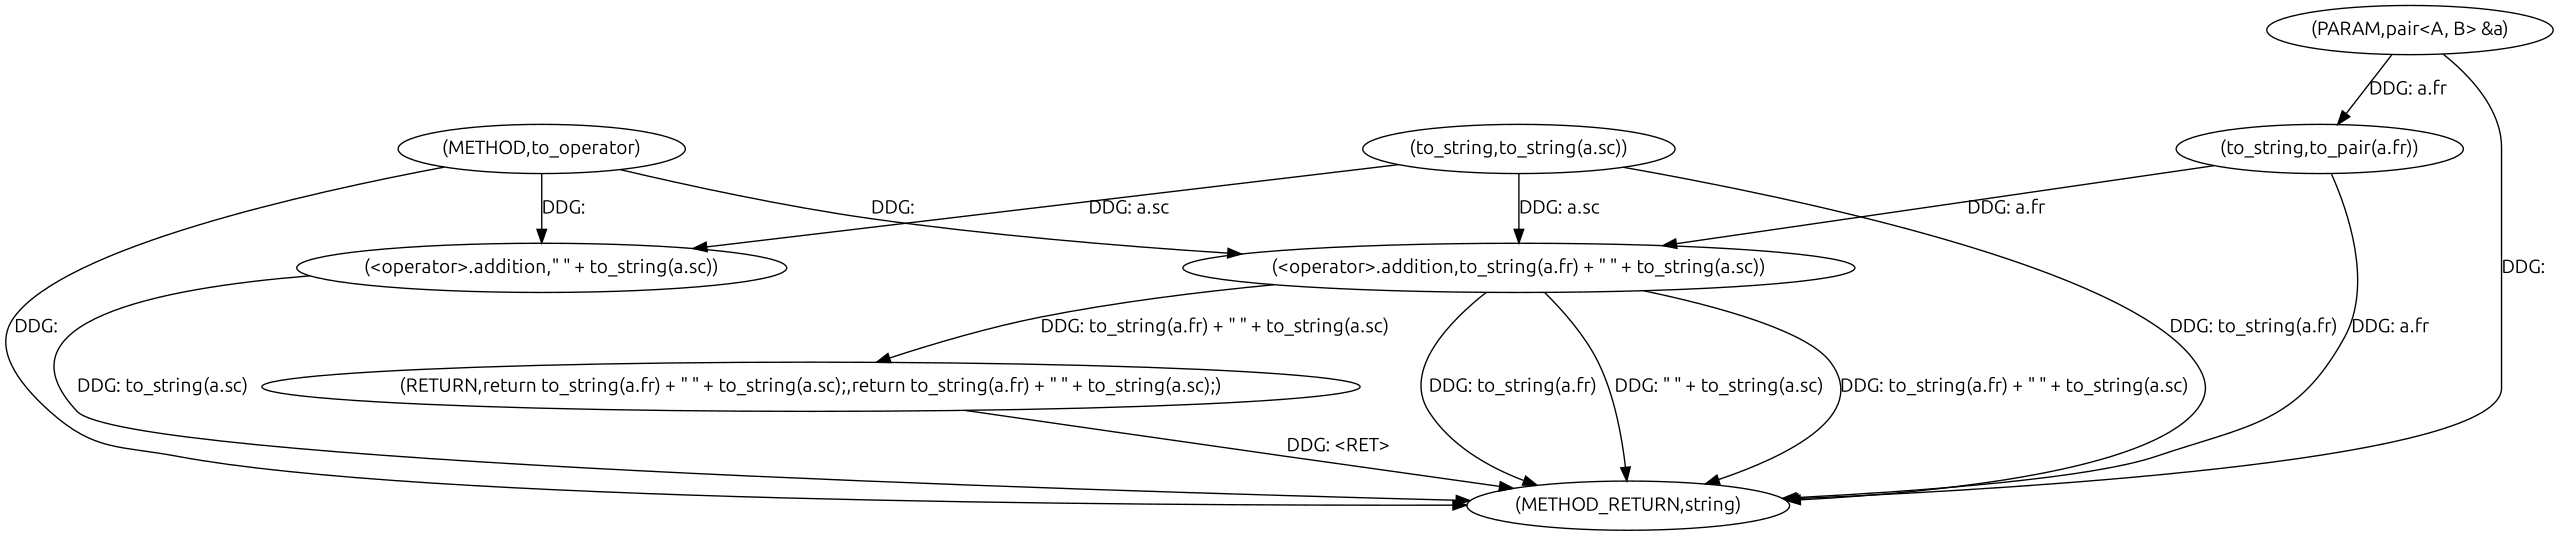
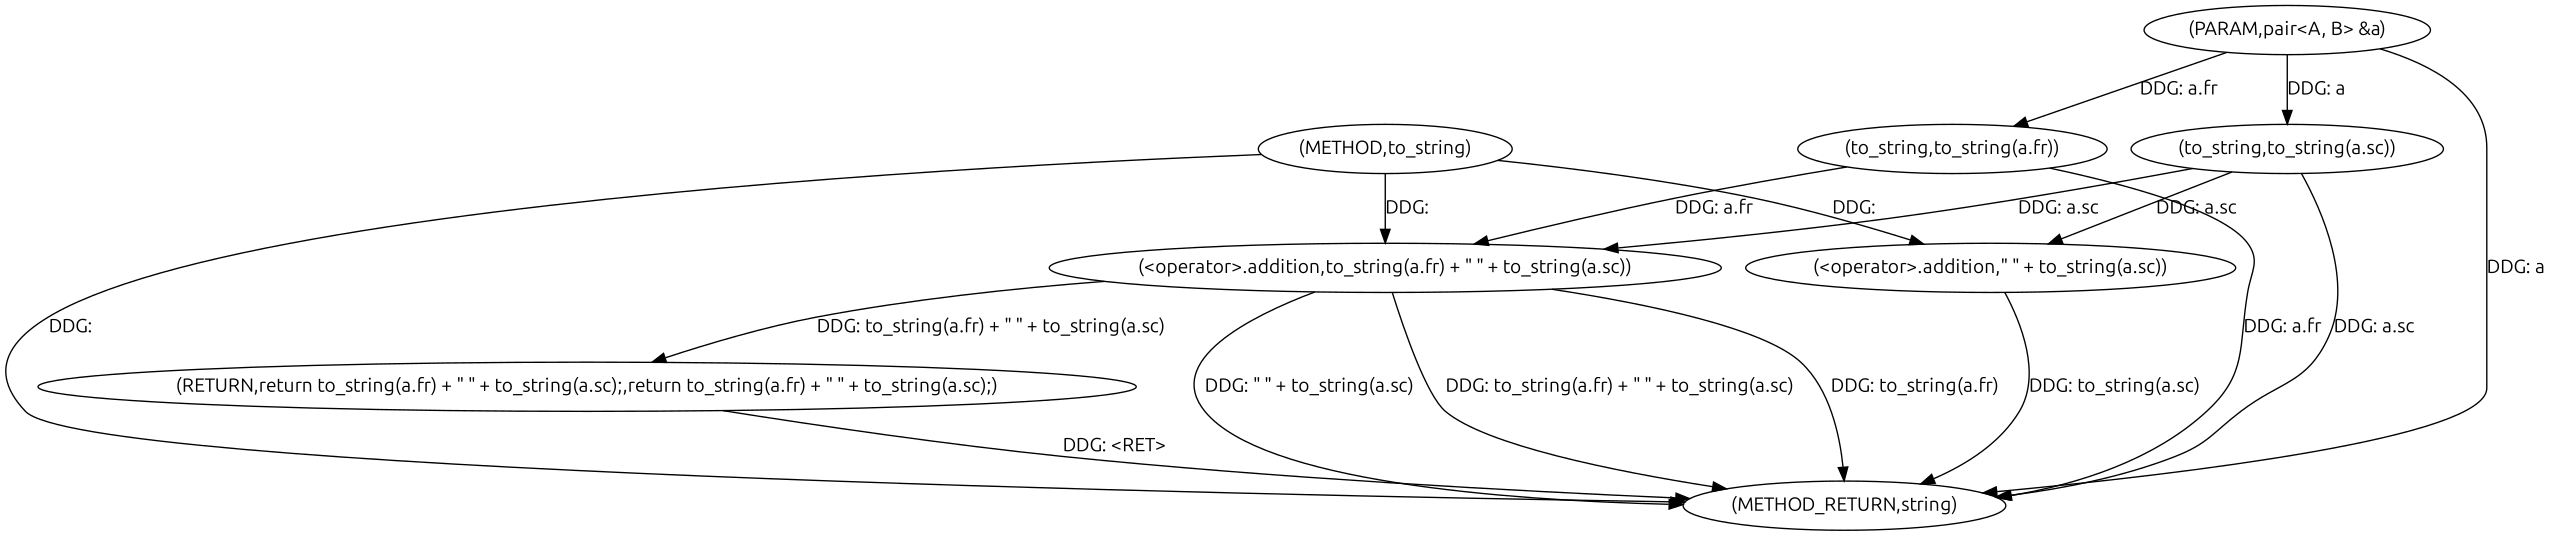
none -> (2287, 83)
(542, 149) -> (1385, 149)
(2320, 149) -> (1952, 149)
(2526, 268) -> (2516, 268)
(2254, 327) -> (2375, 327)
